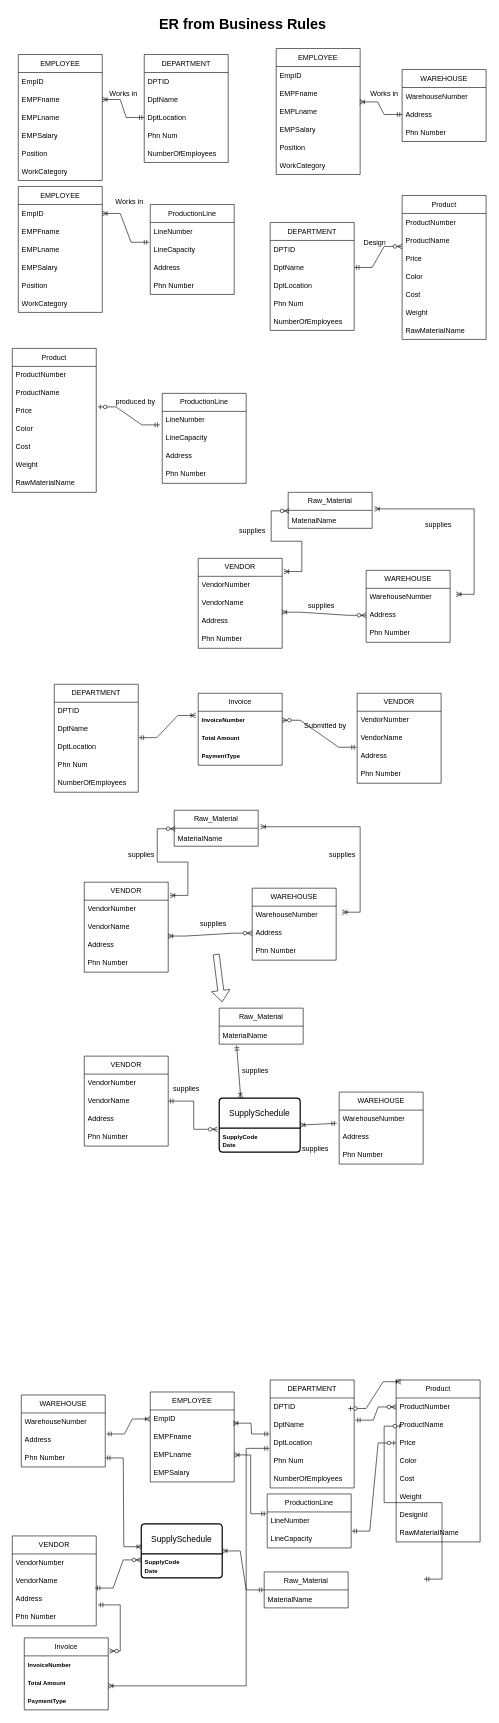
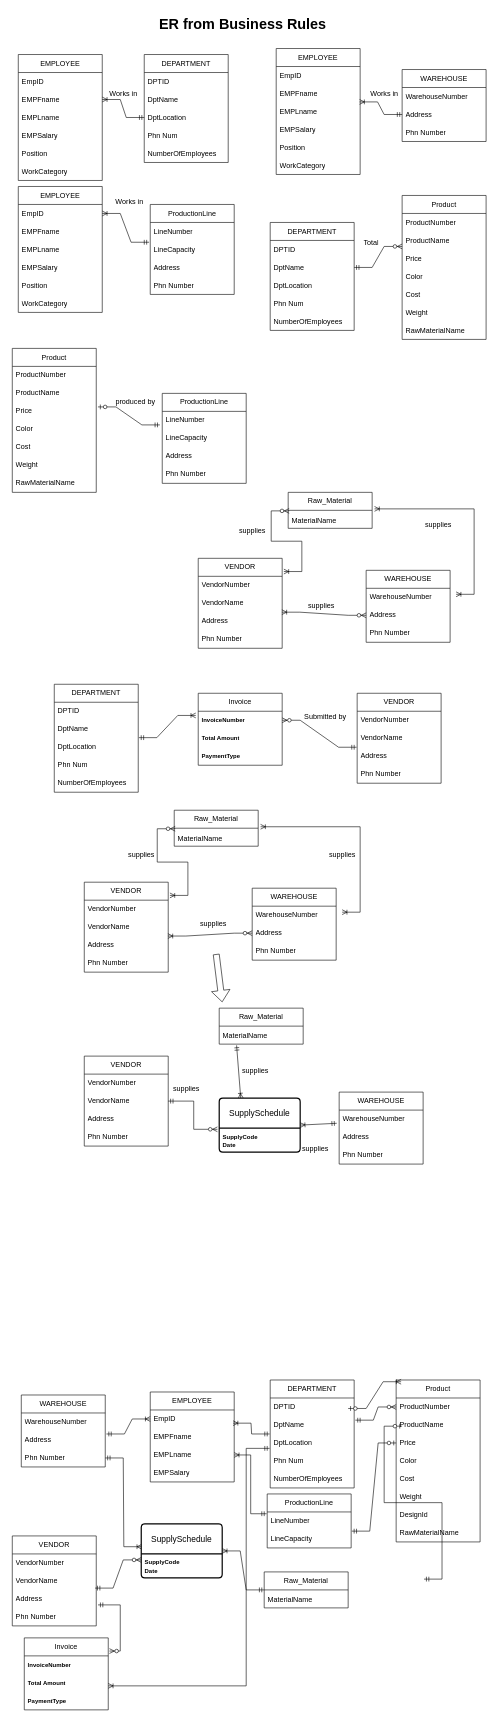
(375, 243) -> (373, 243)
(326, 723) -> (326, 714)
